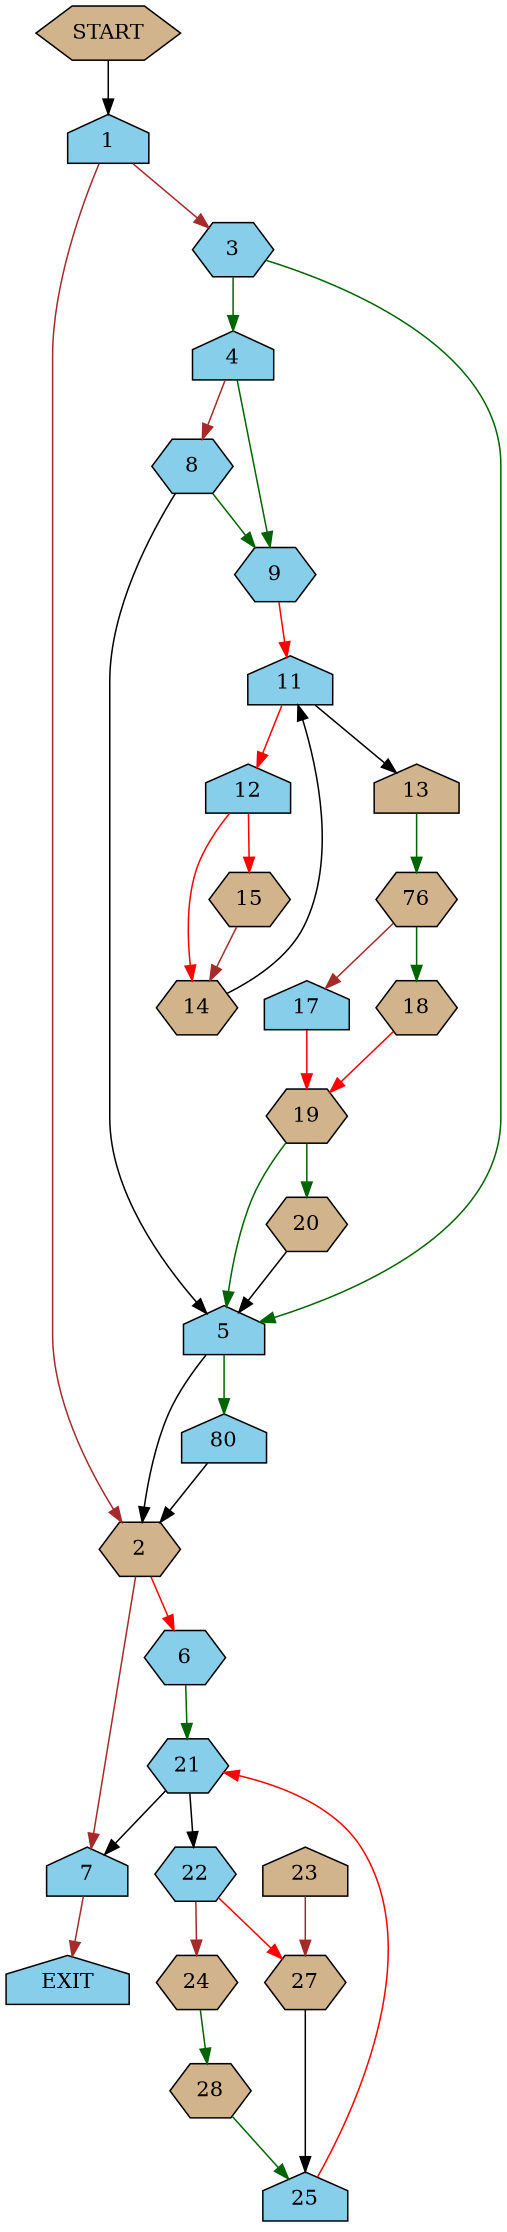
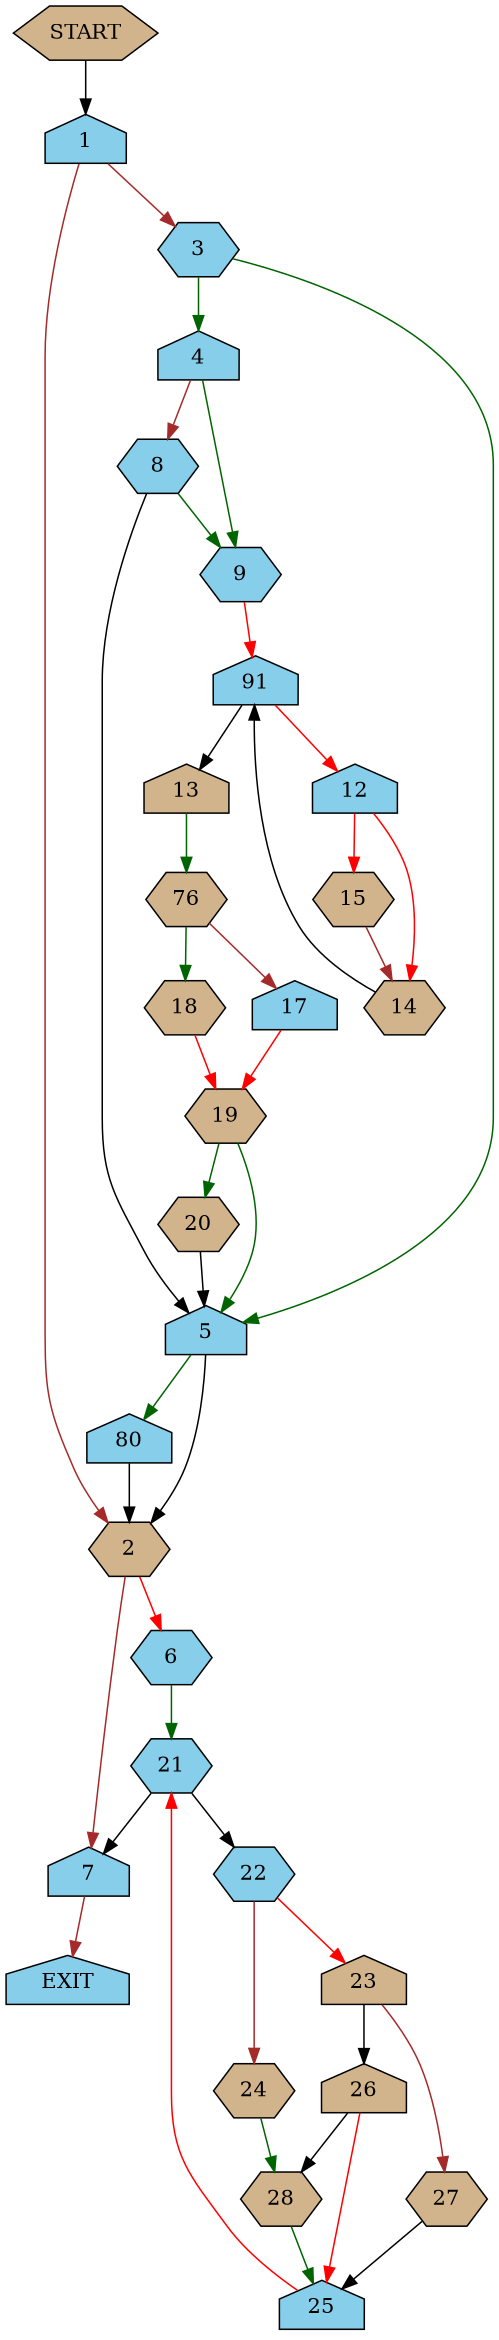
(290, 683) -> (256, 683)
(245, 1923) -> (306, 1925)
none -> (364, 2091)
